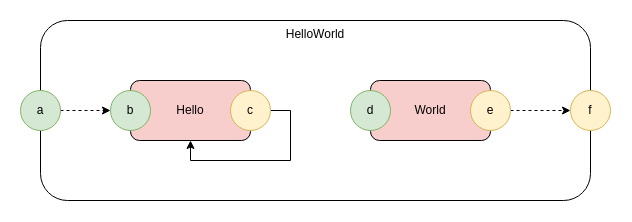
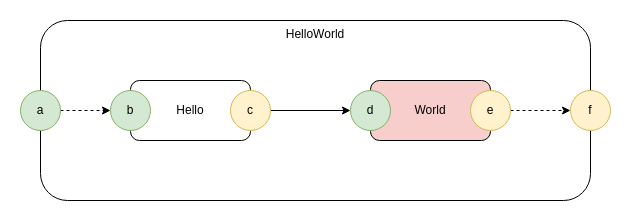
(191, 111) -> (191, 111)
(261, 161) -> (316, 111)
